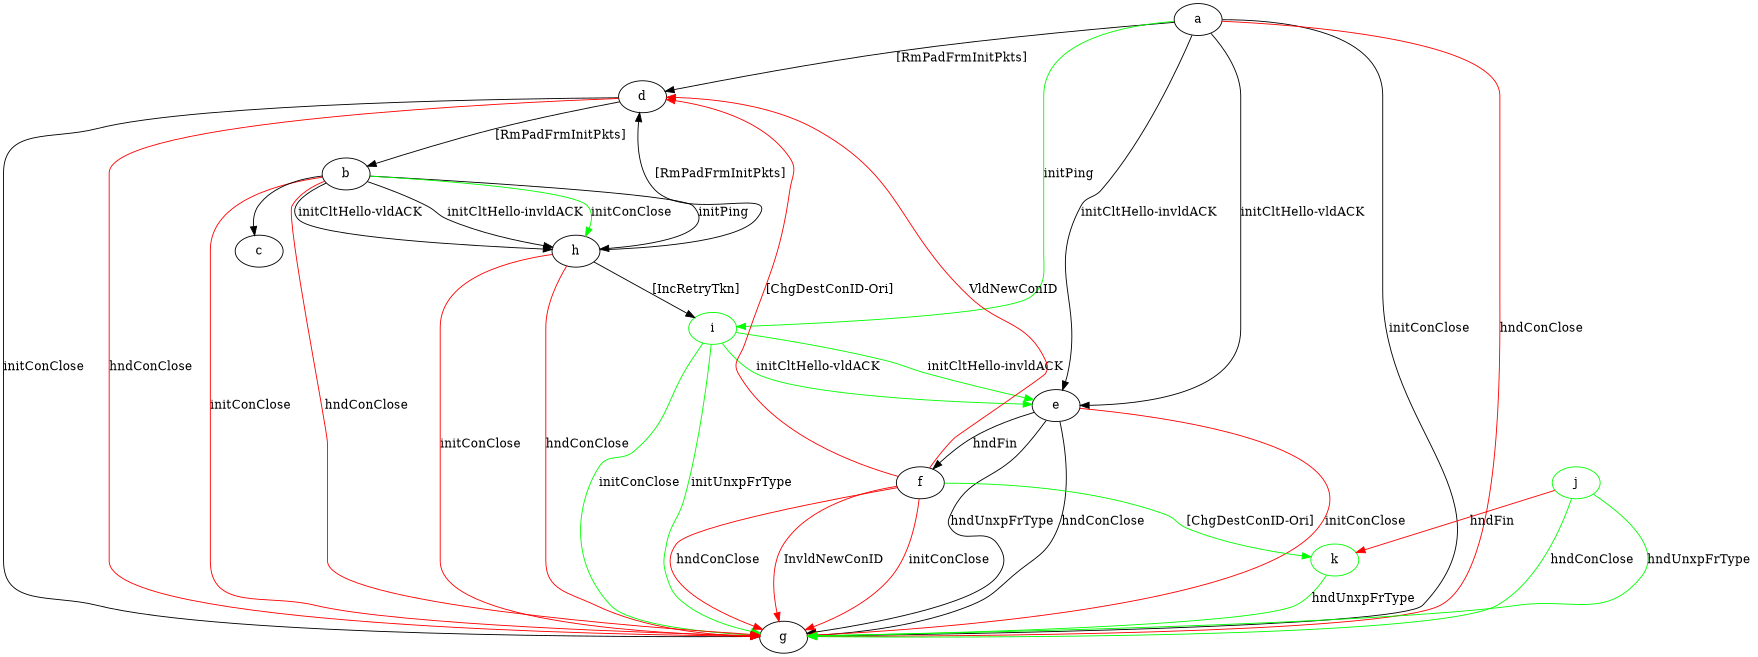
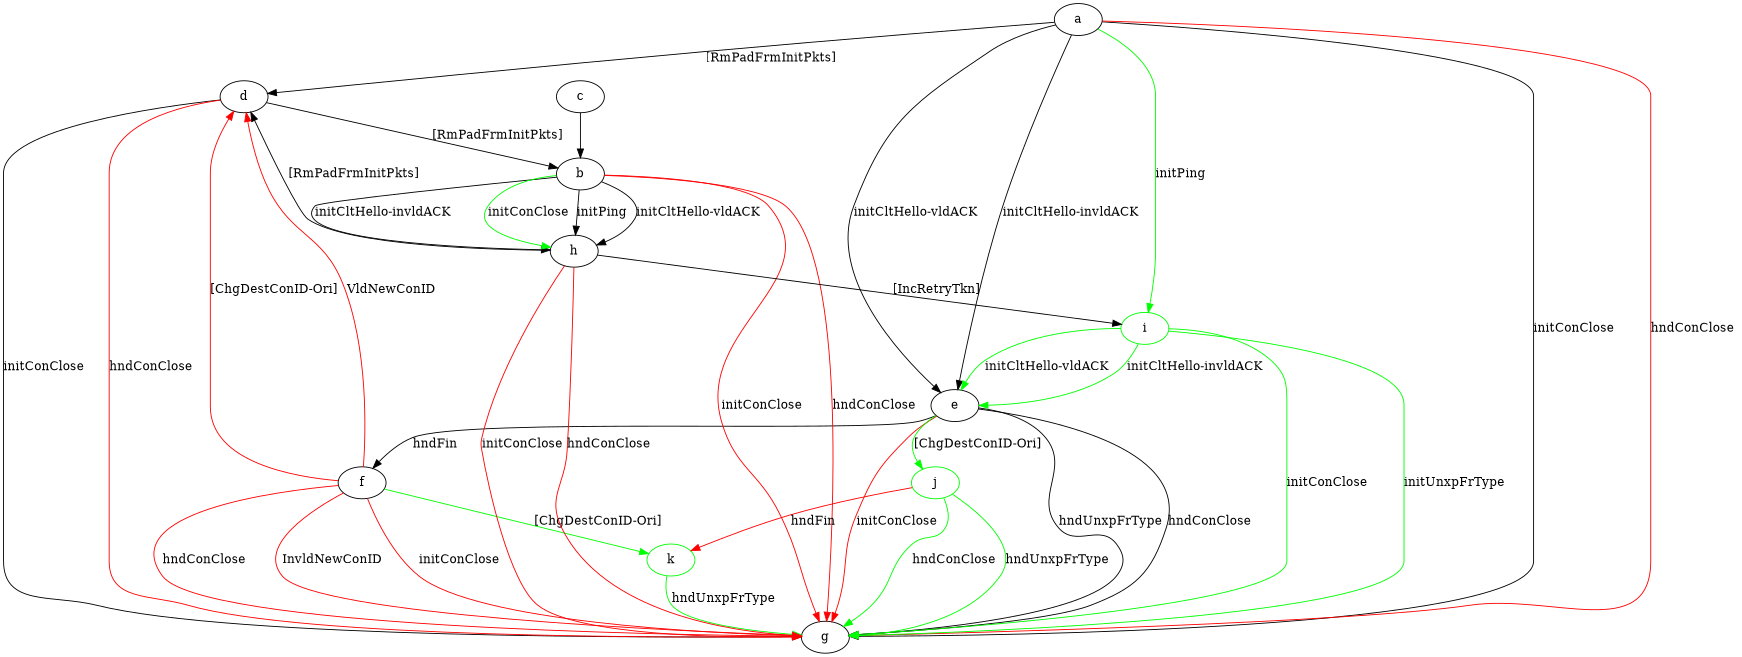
(266, 197) -> (580, 131)
none -> (913, 440)
